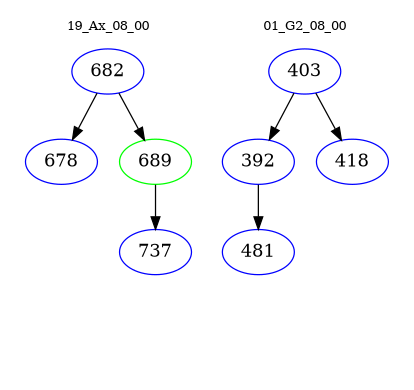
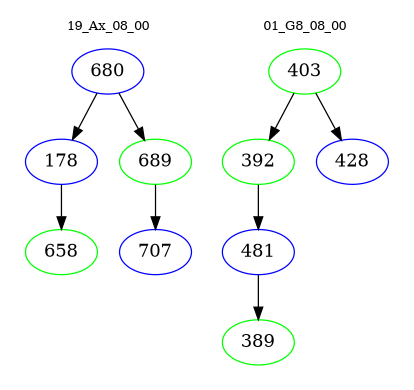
(305, 27) -> (305, 27)
(108, 71) -> (108, 71)
(305, 71) -> (305, 71)
(61, 162) -> (61, 162)
(258, 162) -> (258, 162)
(352, 162) -> (352, 162)
none -> (61, 252)
(156, 252) -> (156, 252)
none -> (258, 342)
